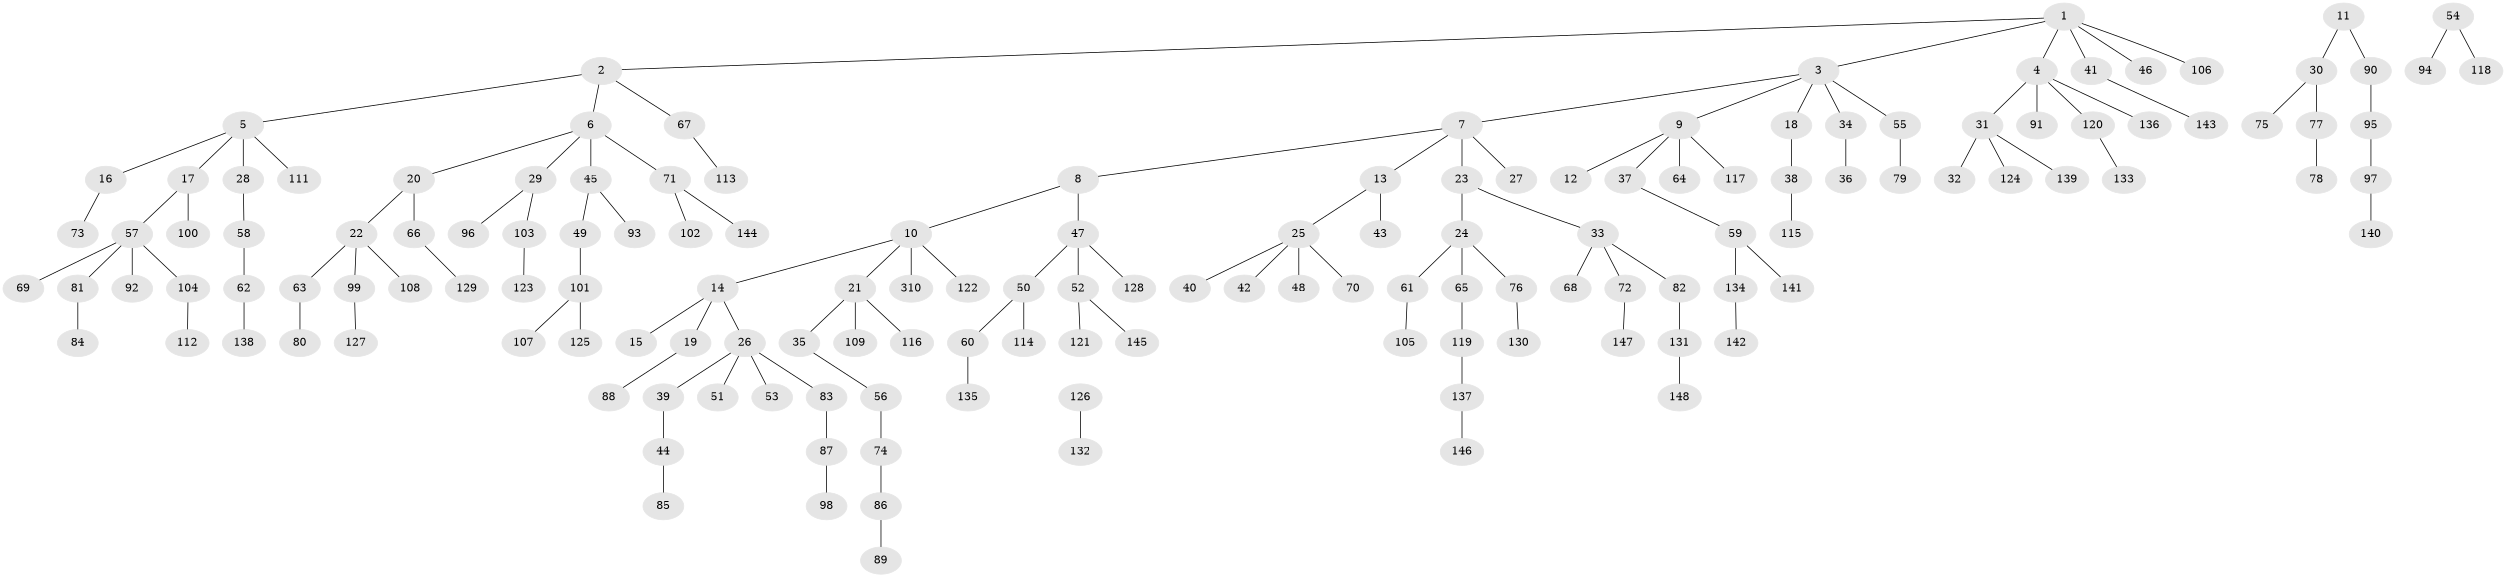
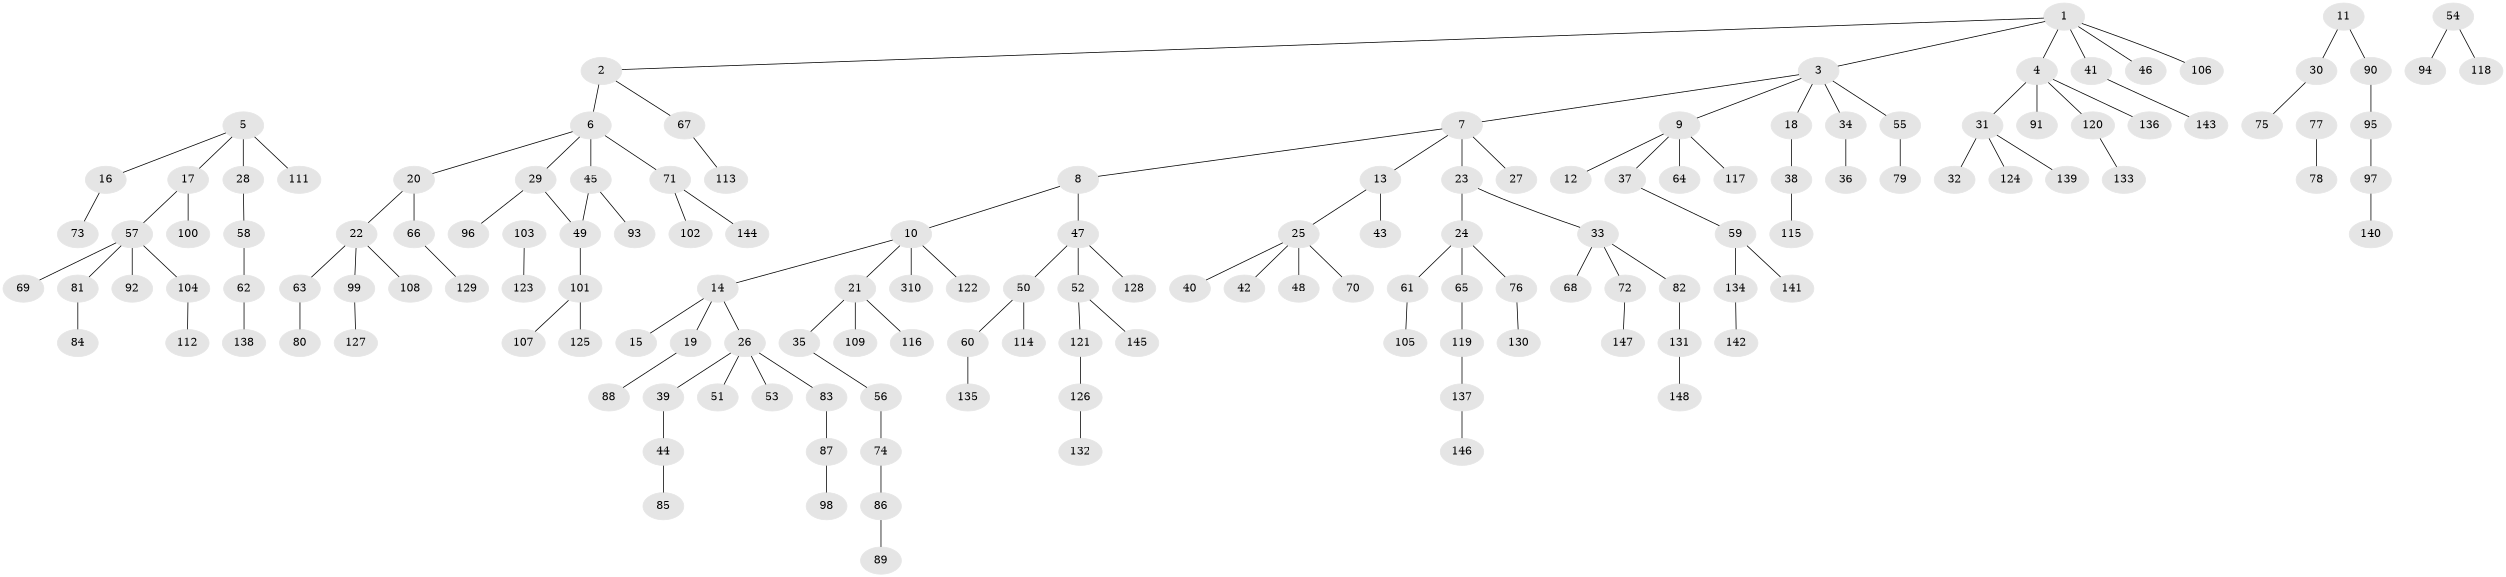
(422, 98) -> none
(2317, 98) -> none
(530, 207) -> (558, 207)
none -> (1080, 370)
